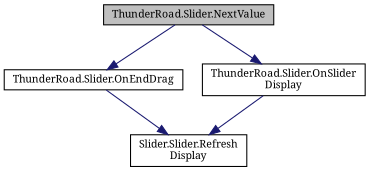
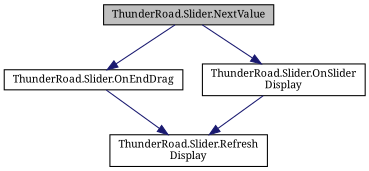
(189, 151) -> (189, 151)
